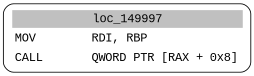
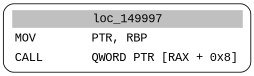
(81, 38) -> (81, 38)
